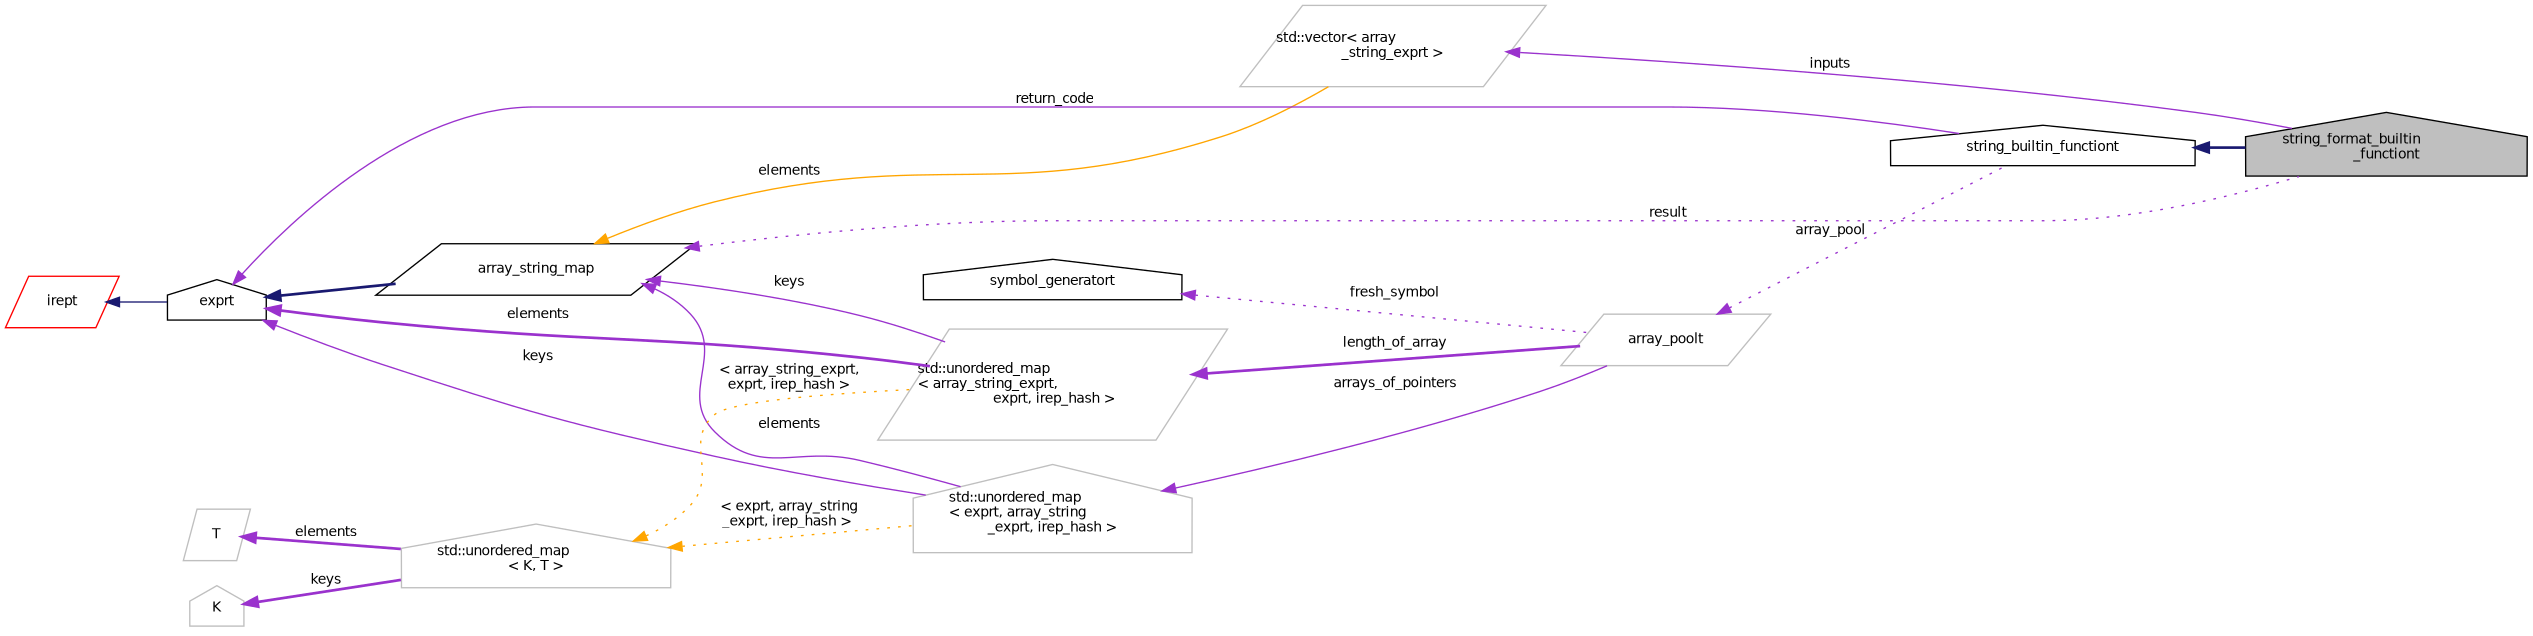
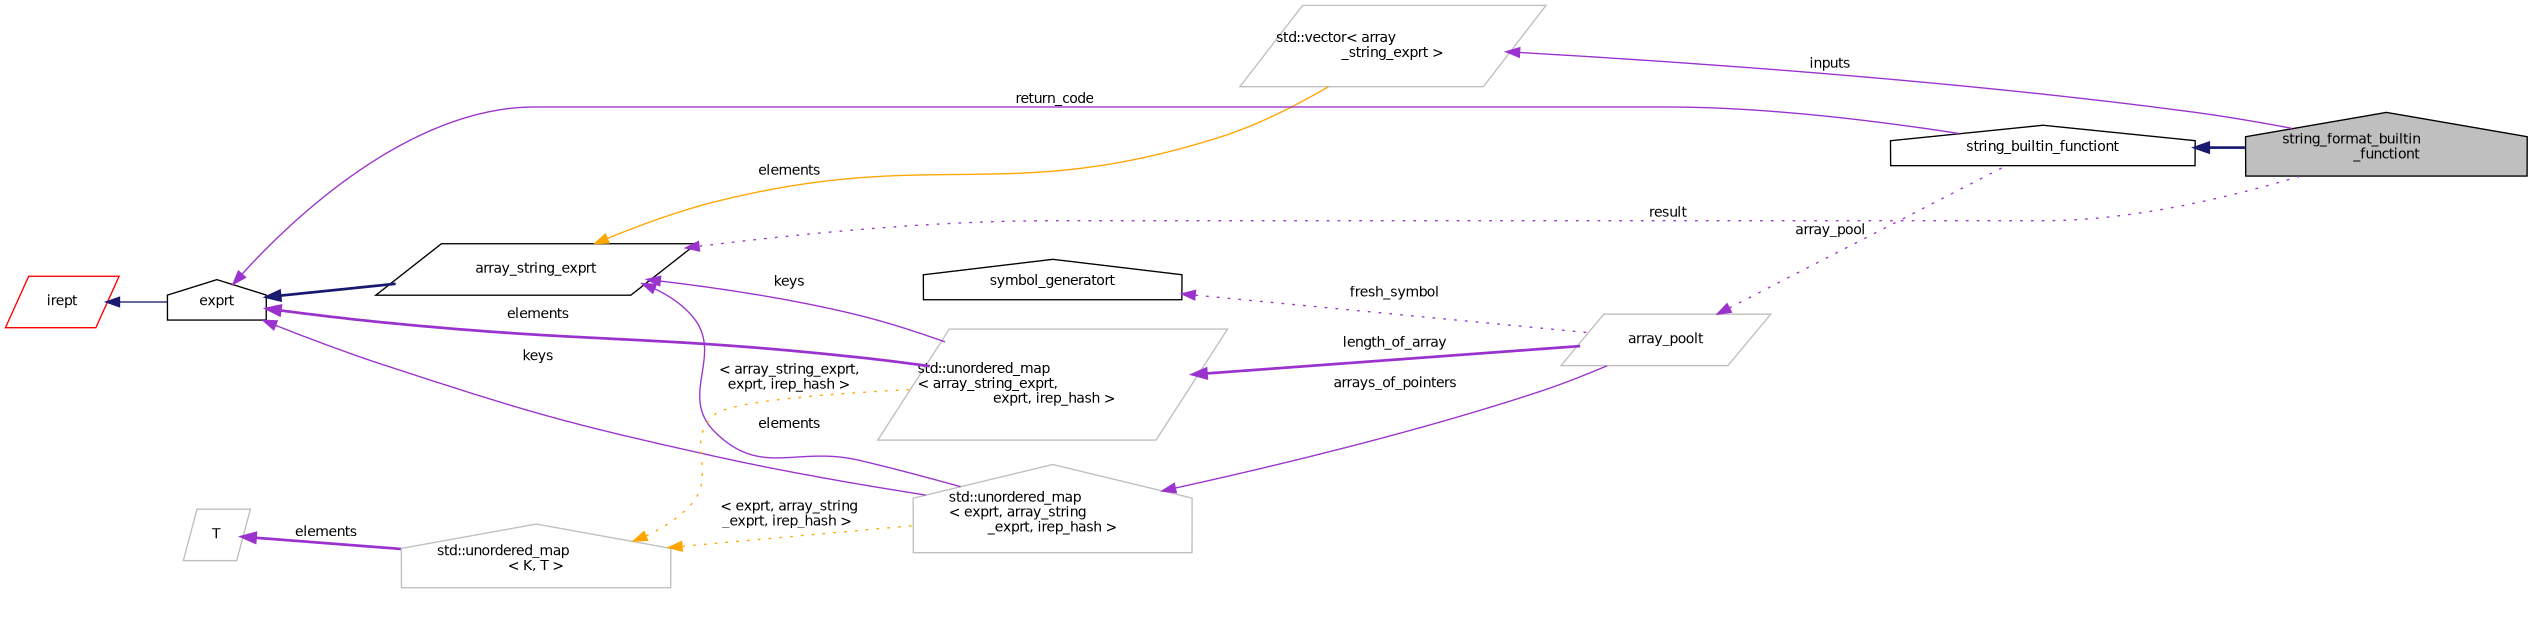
(536, 269) -> (536, 269)
(217, 608) -> none
